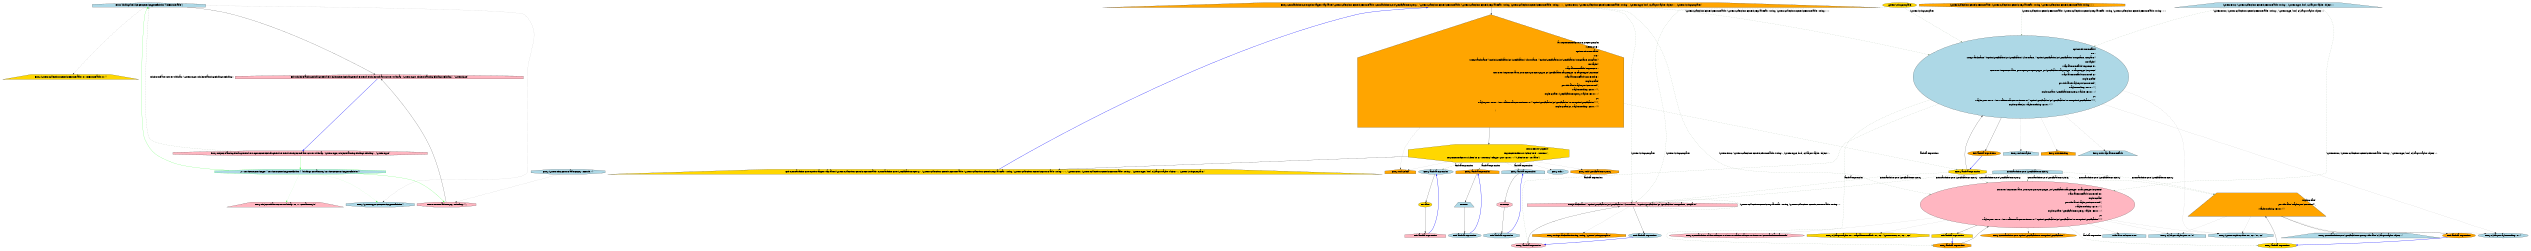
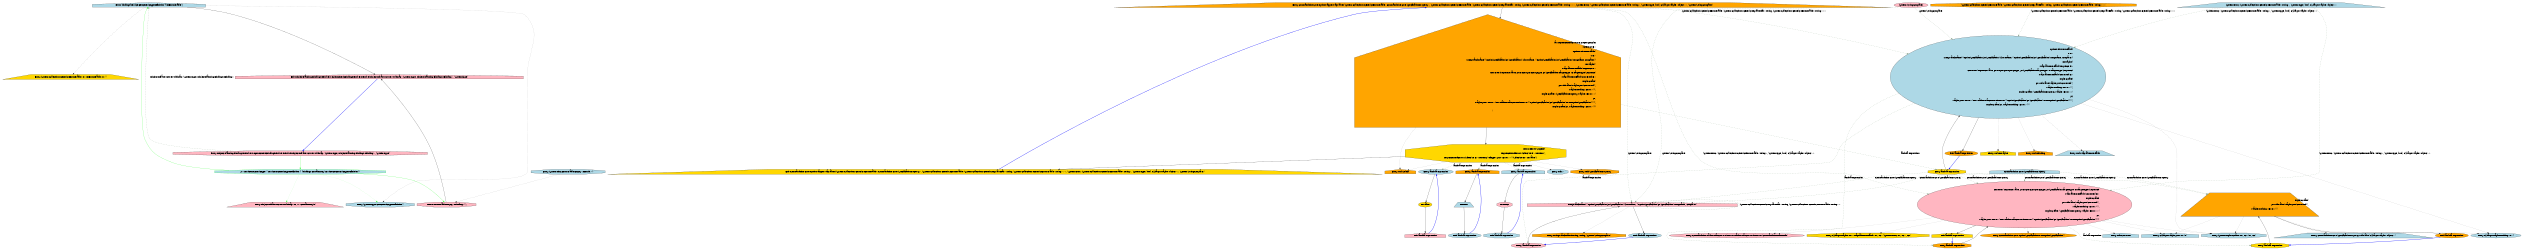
(1900, 5) -> (1911, 5)
(2021, 153) -> (1998, 153)
(2124, 236) -> (2121, 236)
